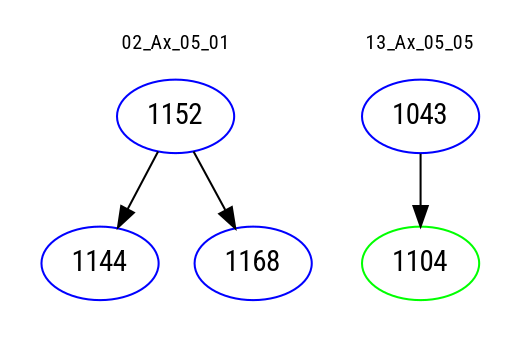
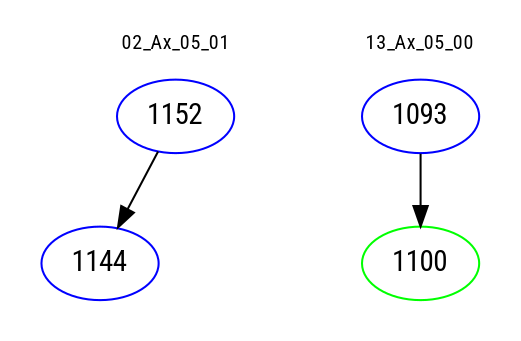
(421, 44) -> (421, 44)
(421, 116) -> (421, 116)
(253, 263) -> none
(421, 263) -> (421, 263)
